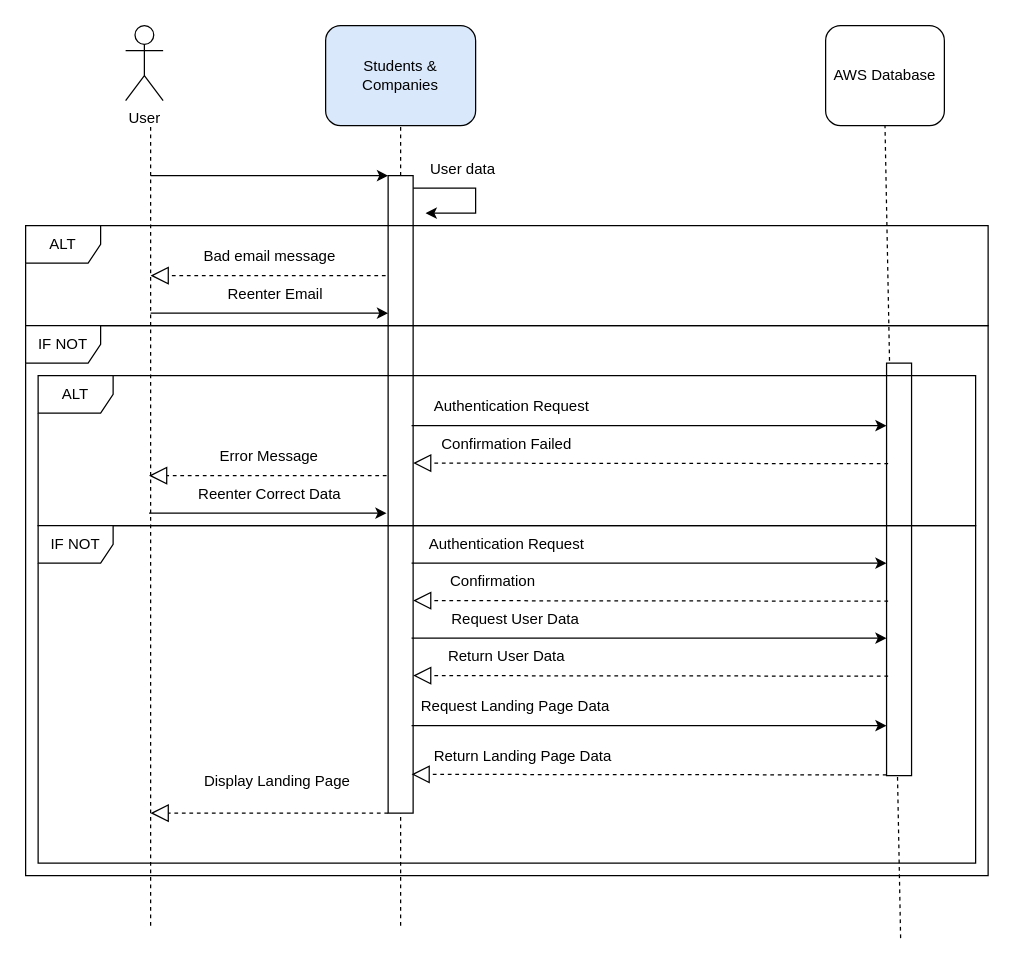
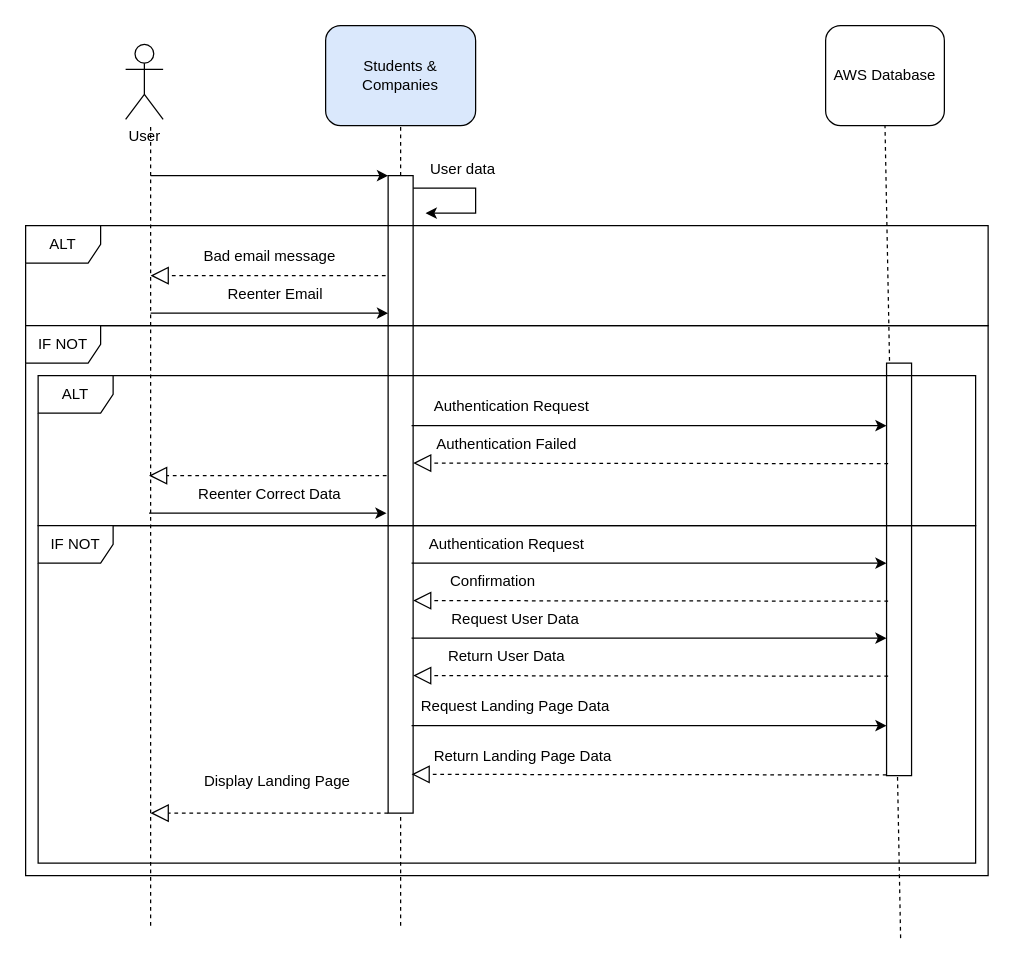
(144, 63) -> (144, 82)
(507, 444) -> (507, 444)
(269, 457) -> none
